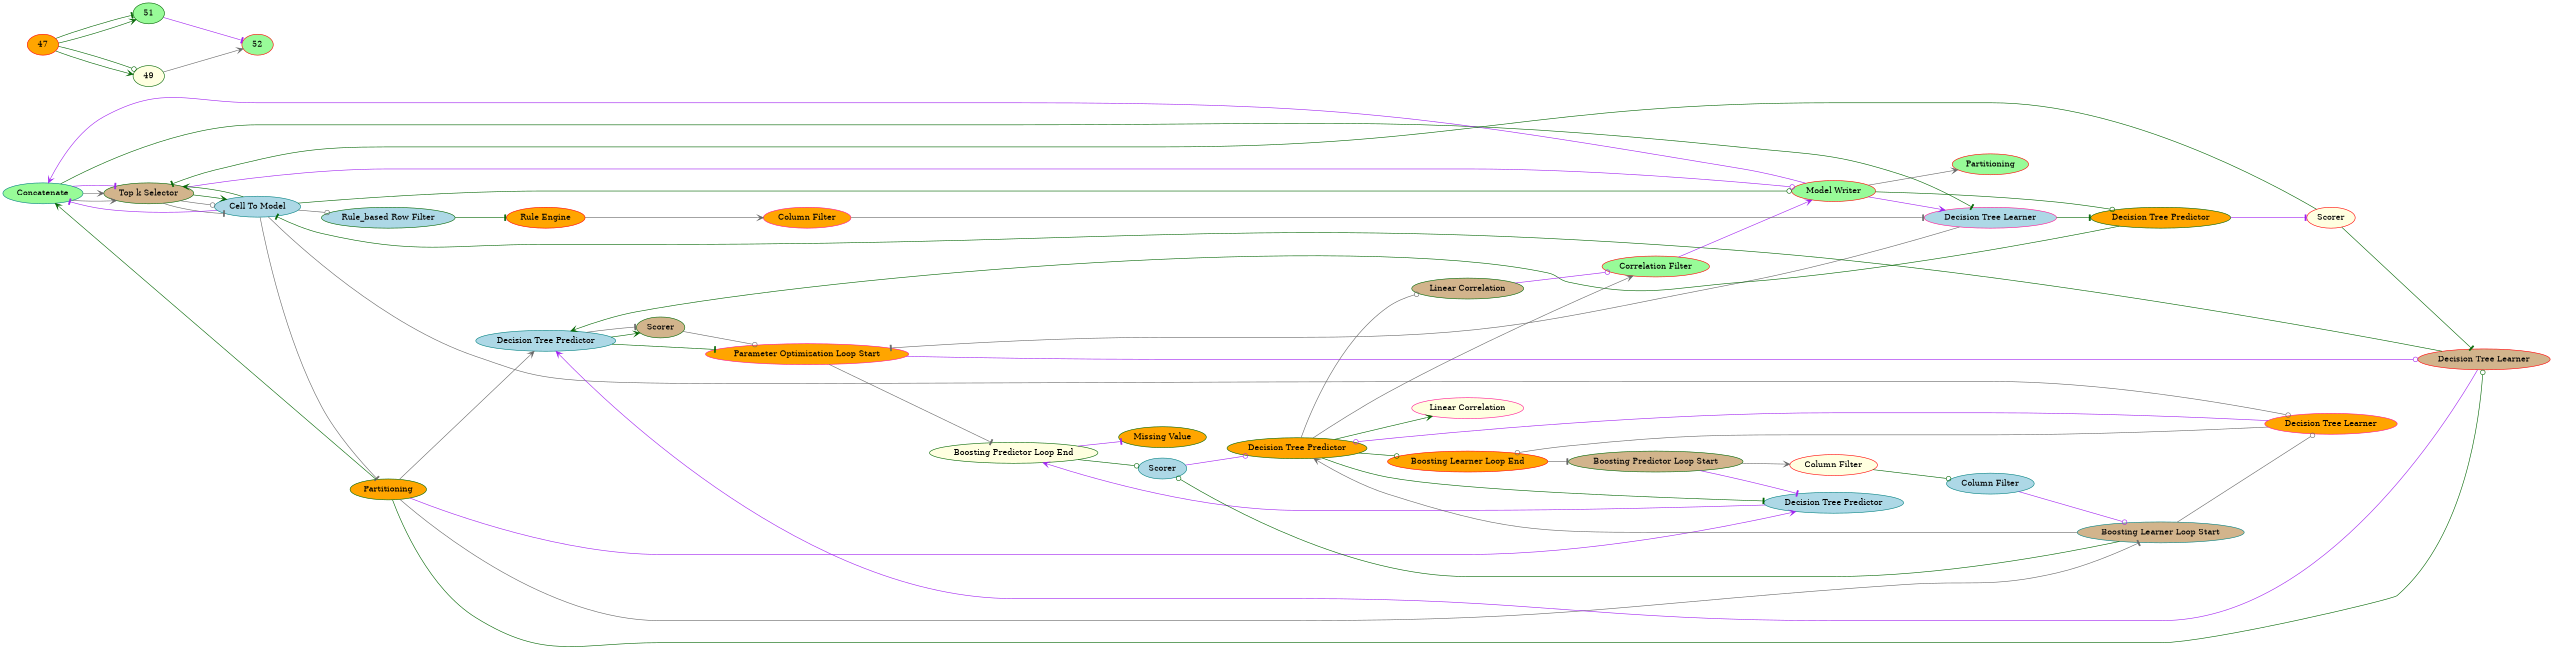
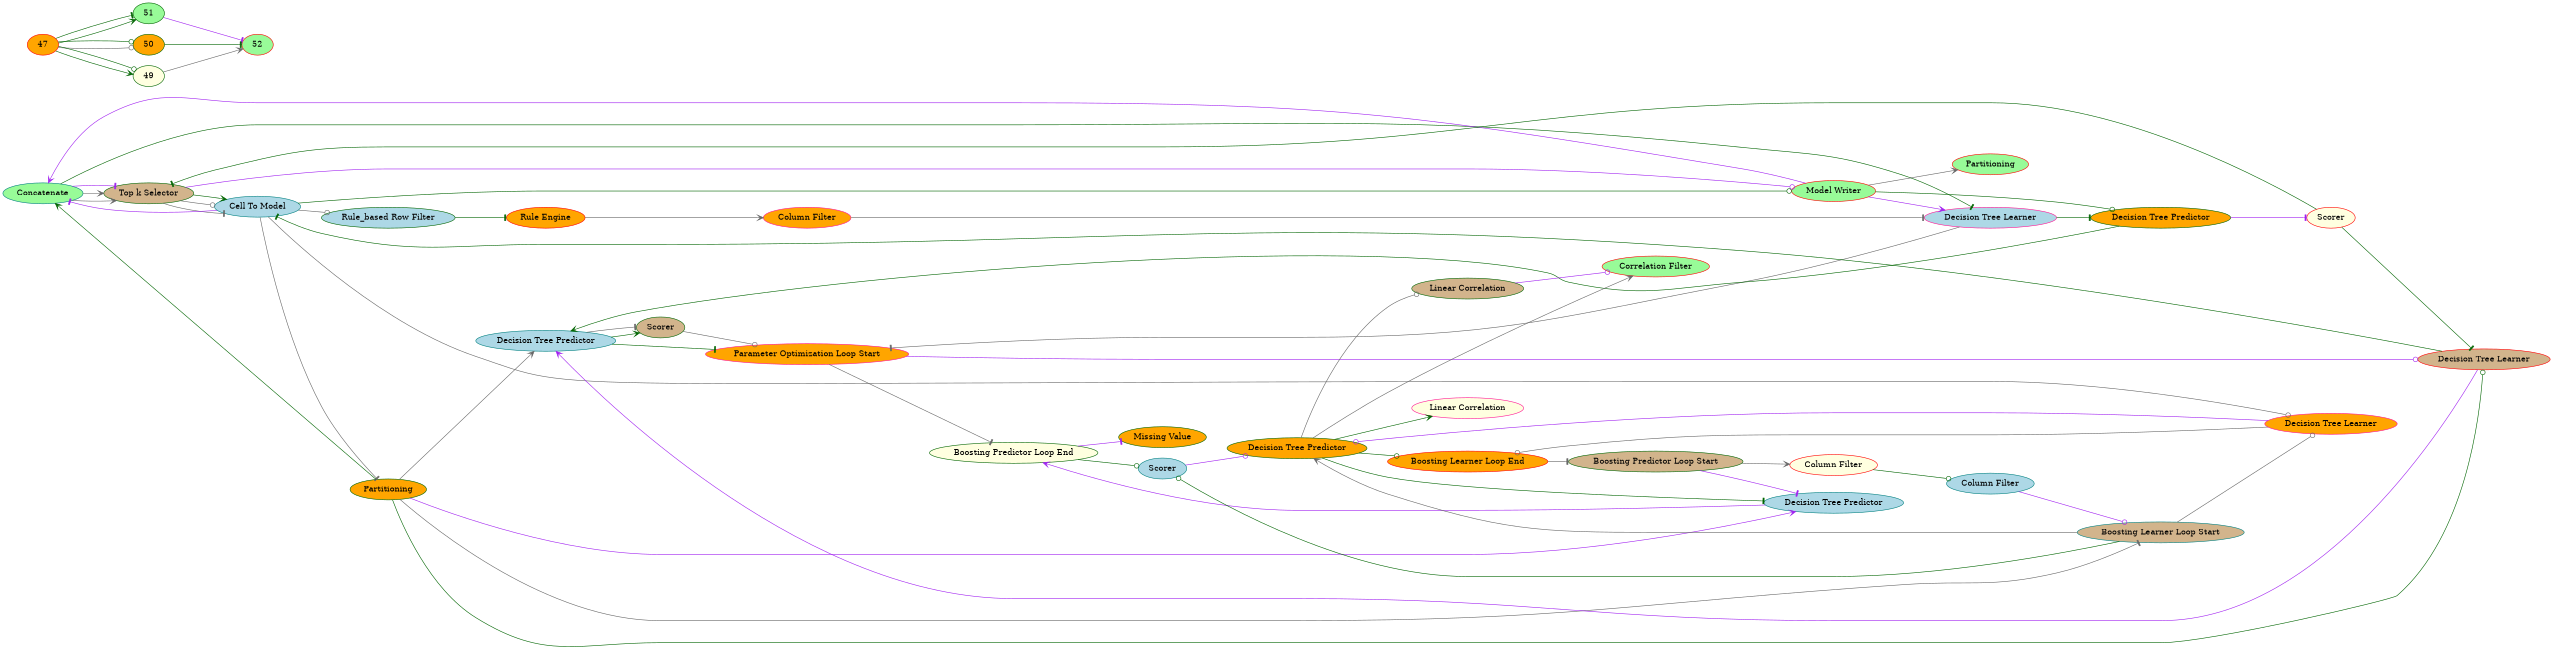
none -> (149, 45)
(216, 190) -> none
(1743, 230) -> none
